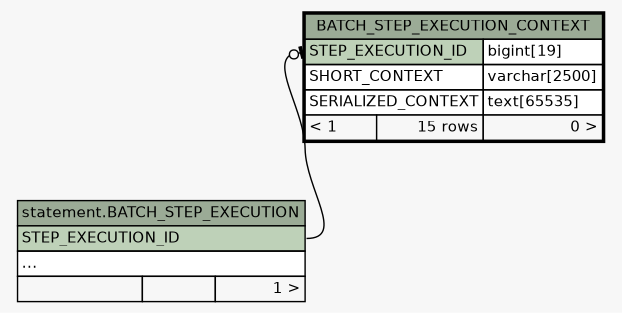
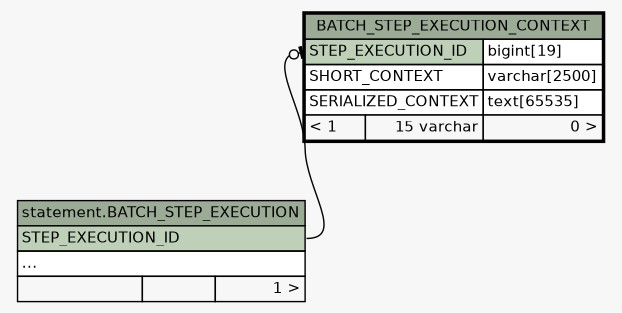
(448, 127) -> (437, 127)
